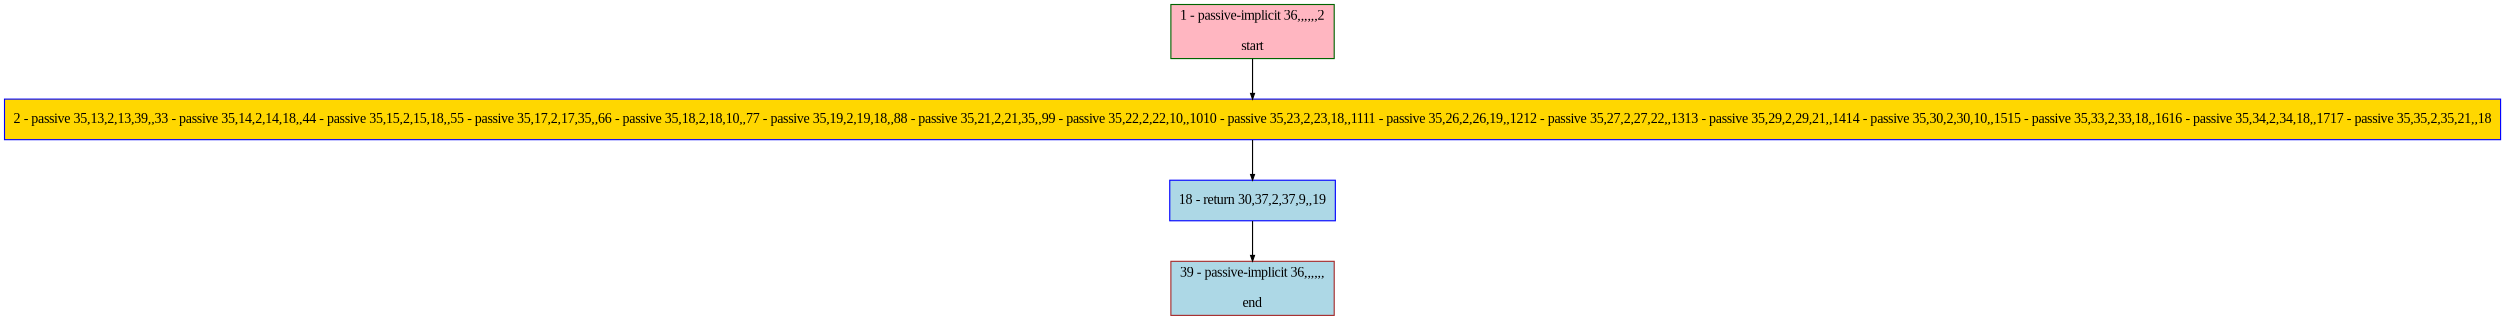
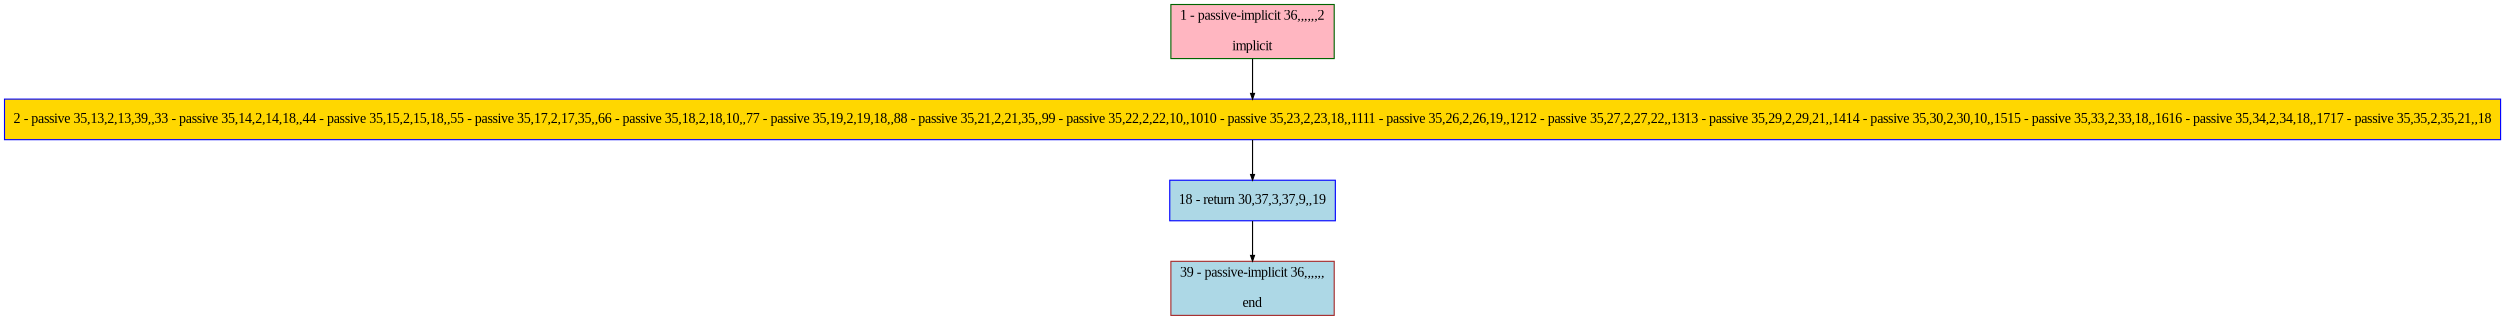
(1253, 32) -> (1253, 32)
(1253, 200) -> (1253, 200)
